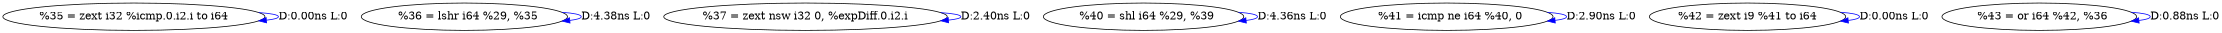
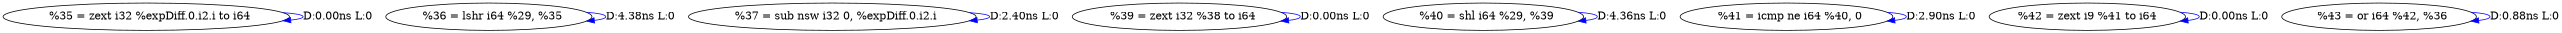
(134, 17) -> (146, 17)
(805, 17) -> (832, 17)
none -> (1179, 17)
